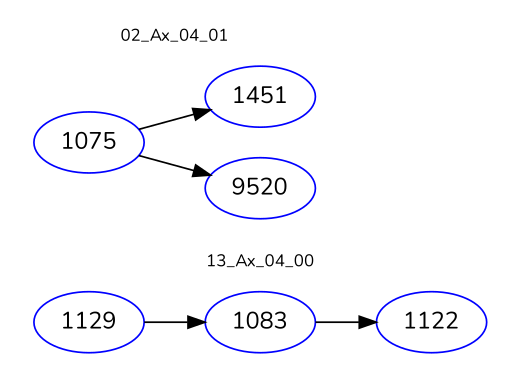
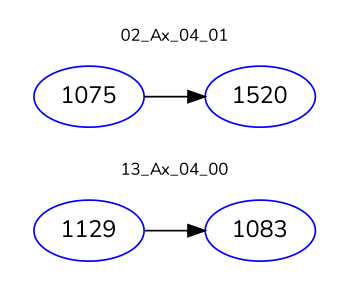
(260, 97) -> none
(260, 188) -> (260, 97)
(432, 322) -> none
